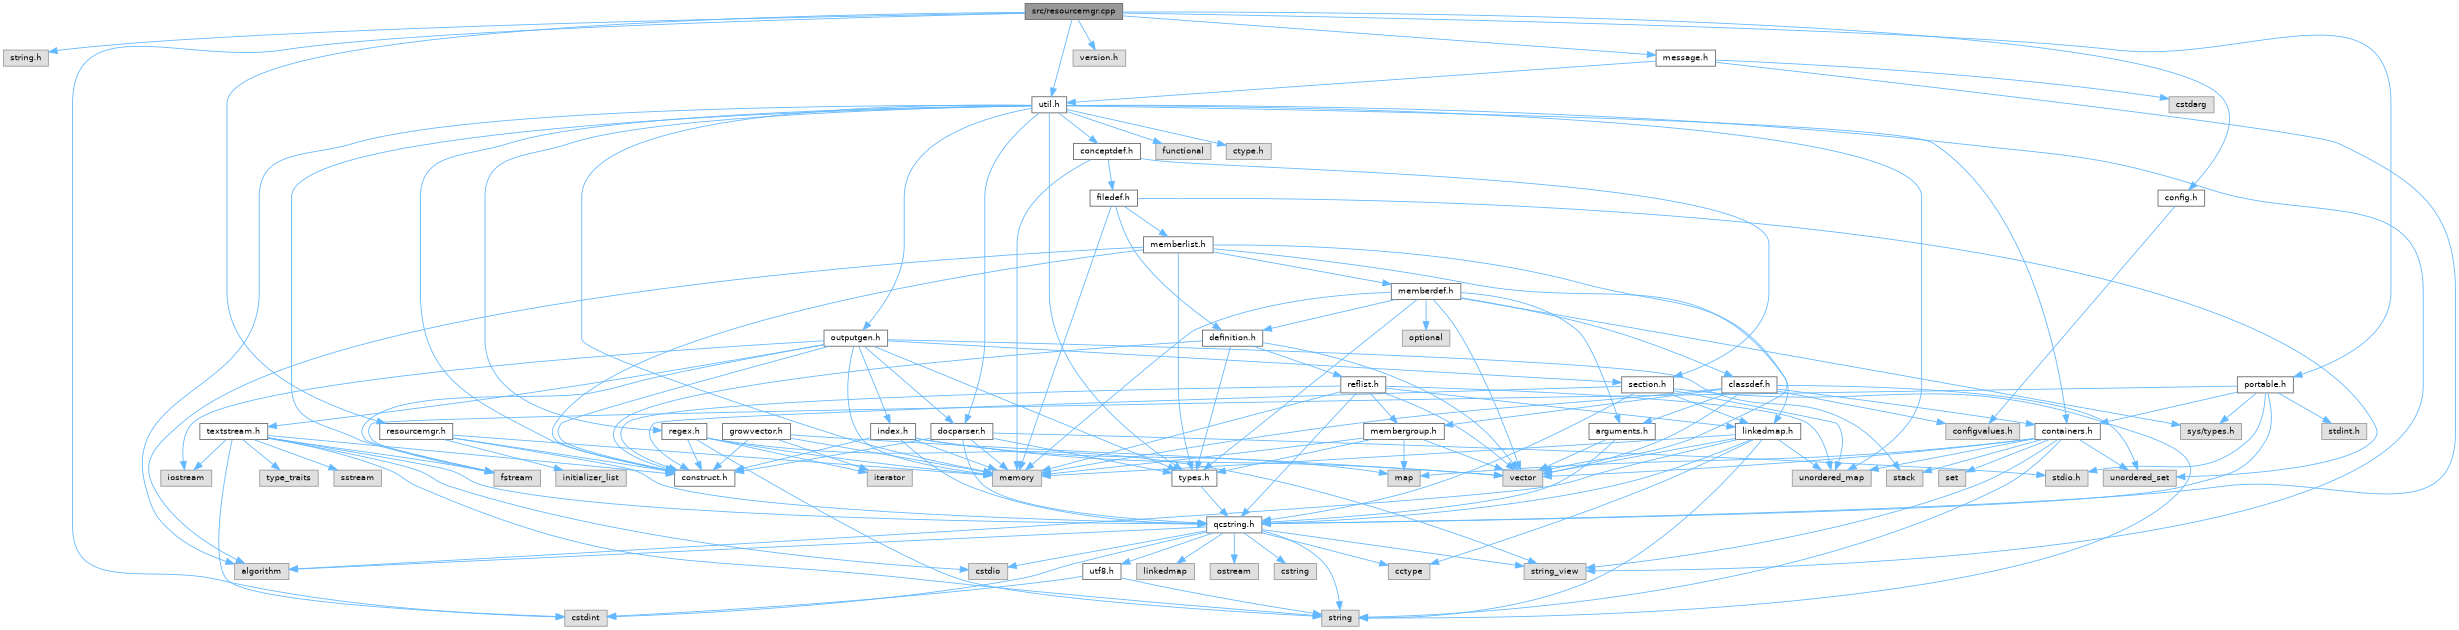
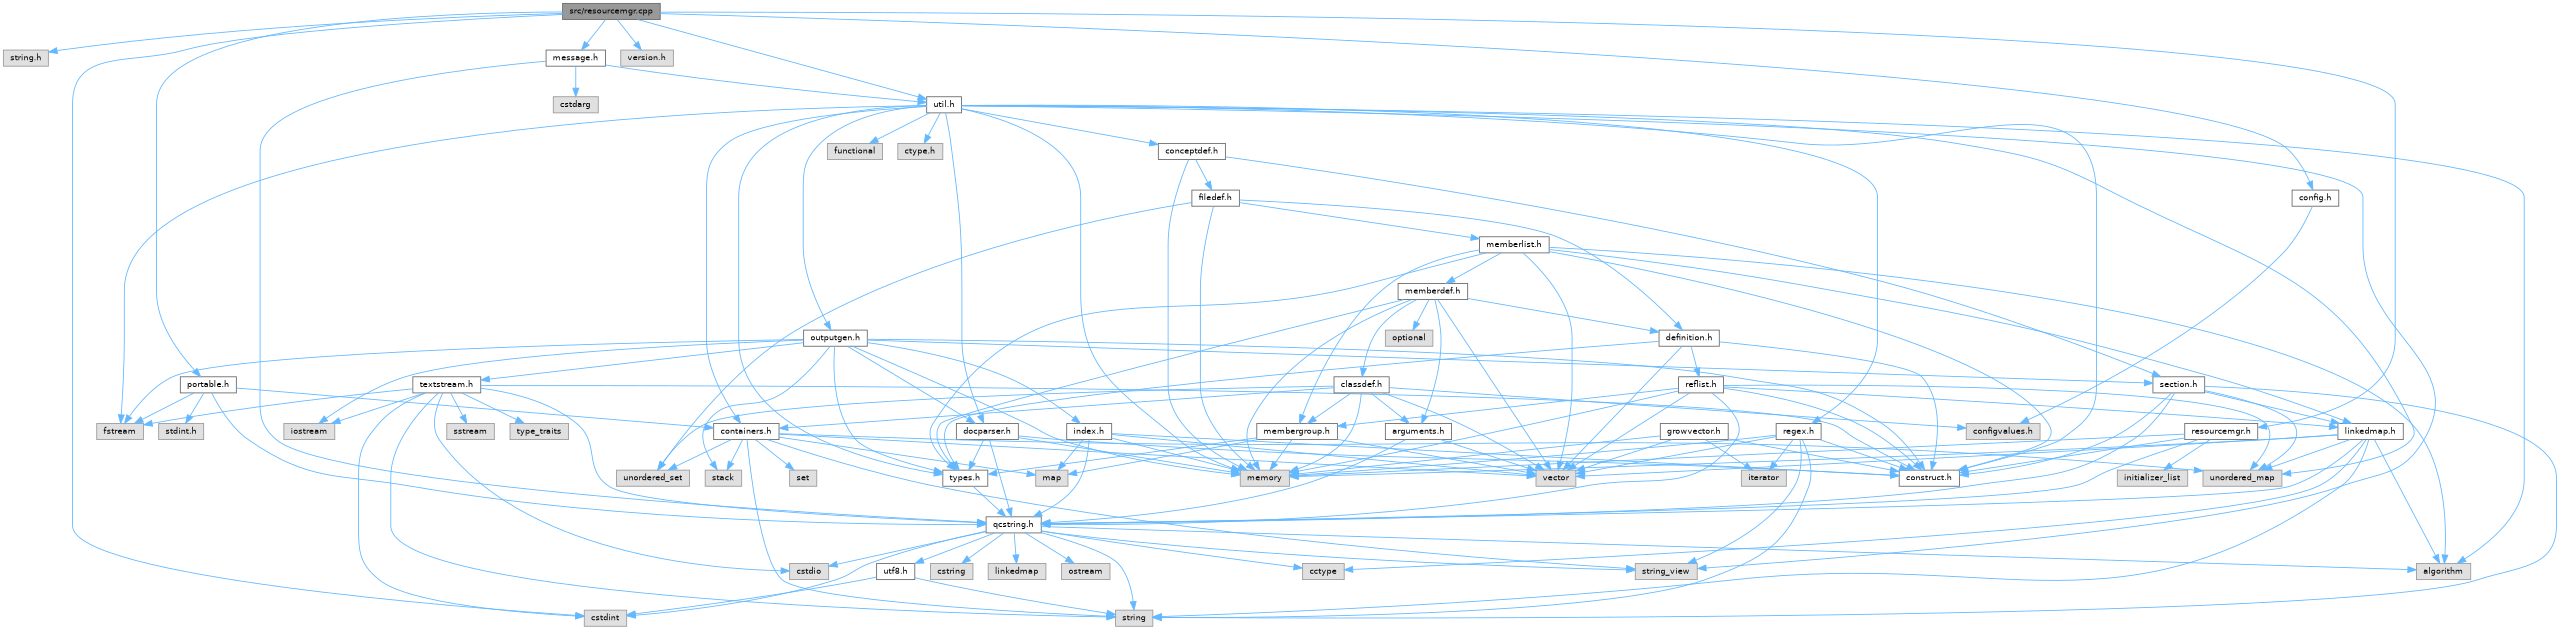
none -> (1371, 300)
(2211, 432) -> none
none -> (1695, 452)
(2067, 478) -> none
